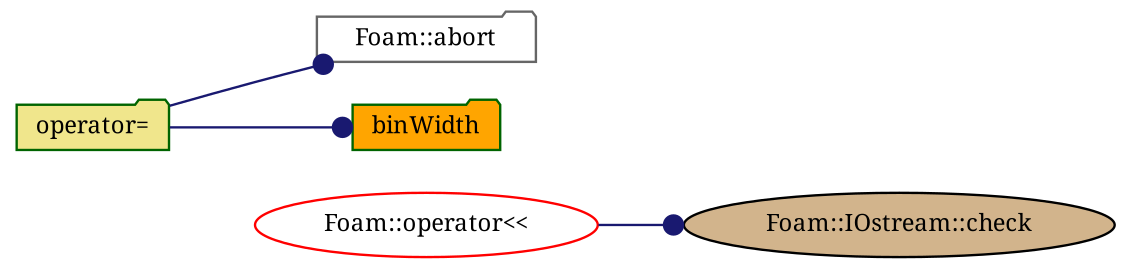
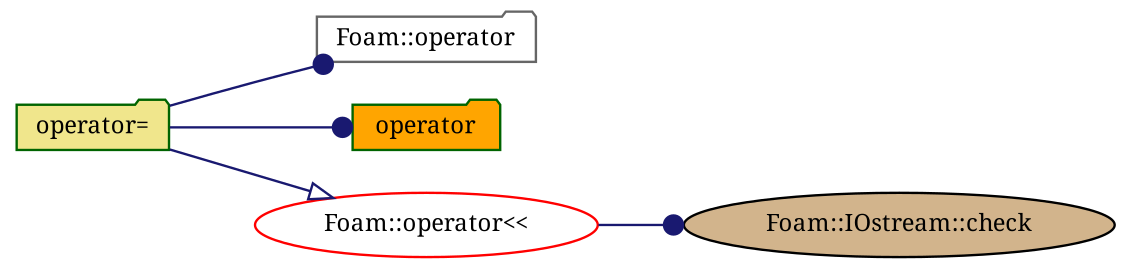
(426, 39) -> (426, 39)
(426, 127) -> (426, 127)
none -> (240, 170)
